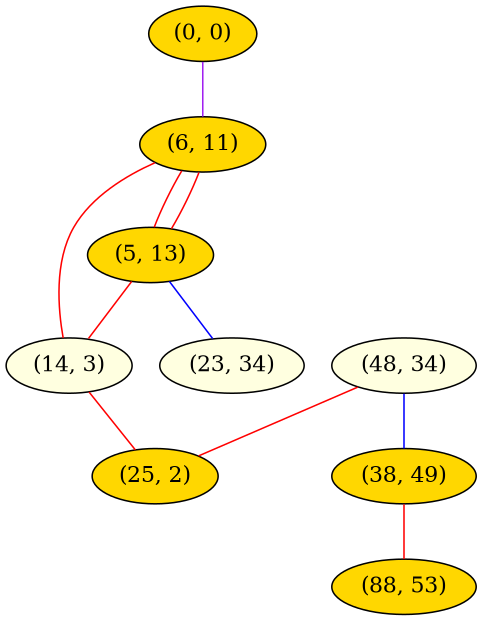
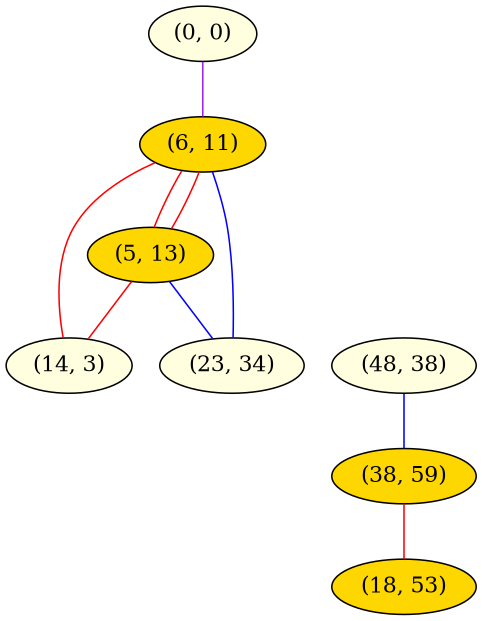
(203, 34) -> (203, 34)
none -> (231, 254)
(404, 366) -> (404, 366)
(155, 476) -> none
(404, 476) -> (404, 476)
(404, 587) -> (404, 587)
